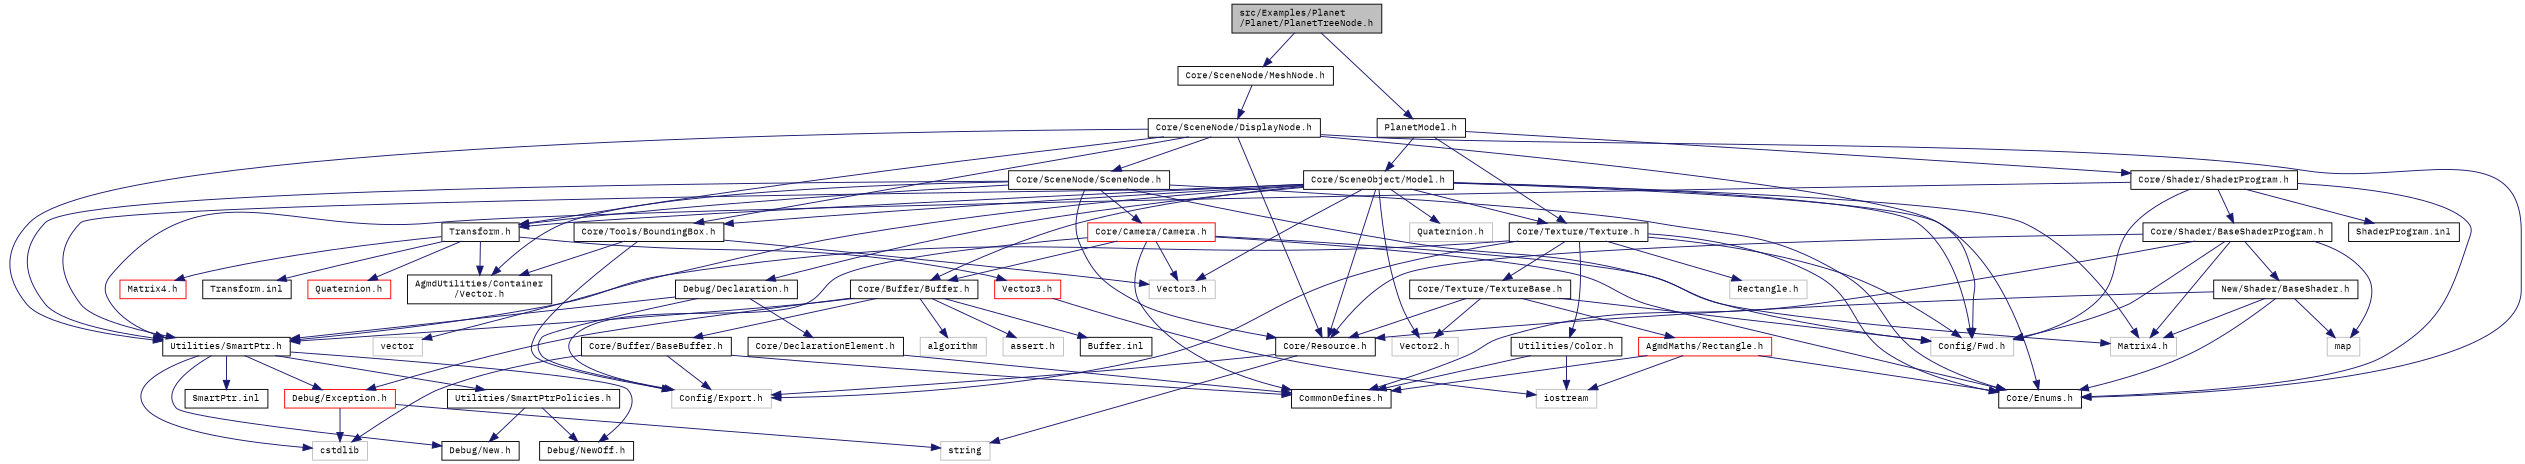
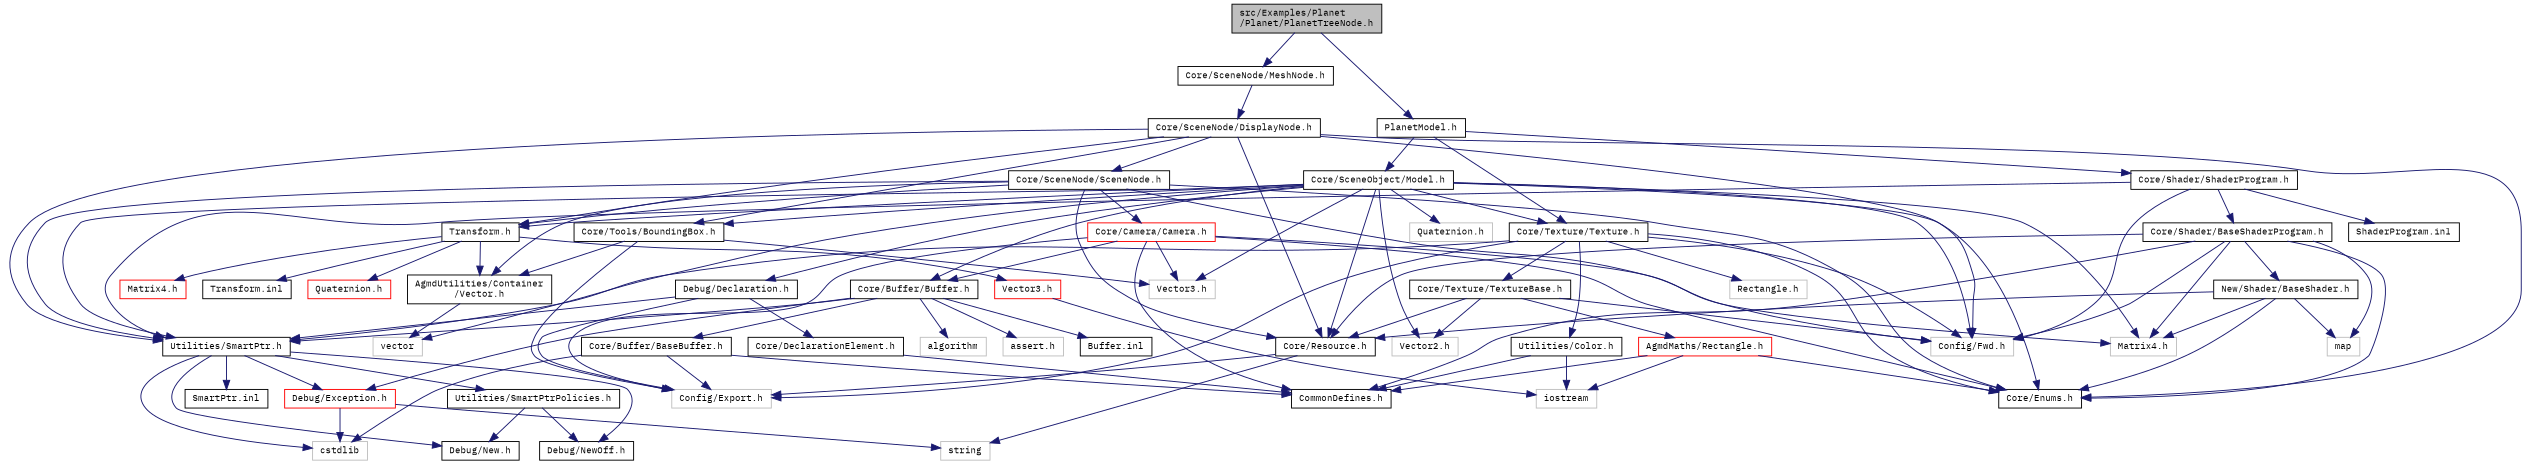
none -> (441, 316)
(2404, 343) -> (2346, 369)
